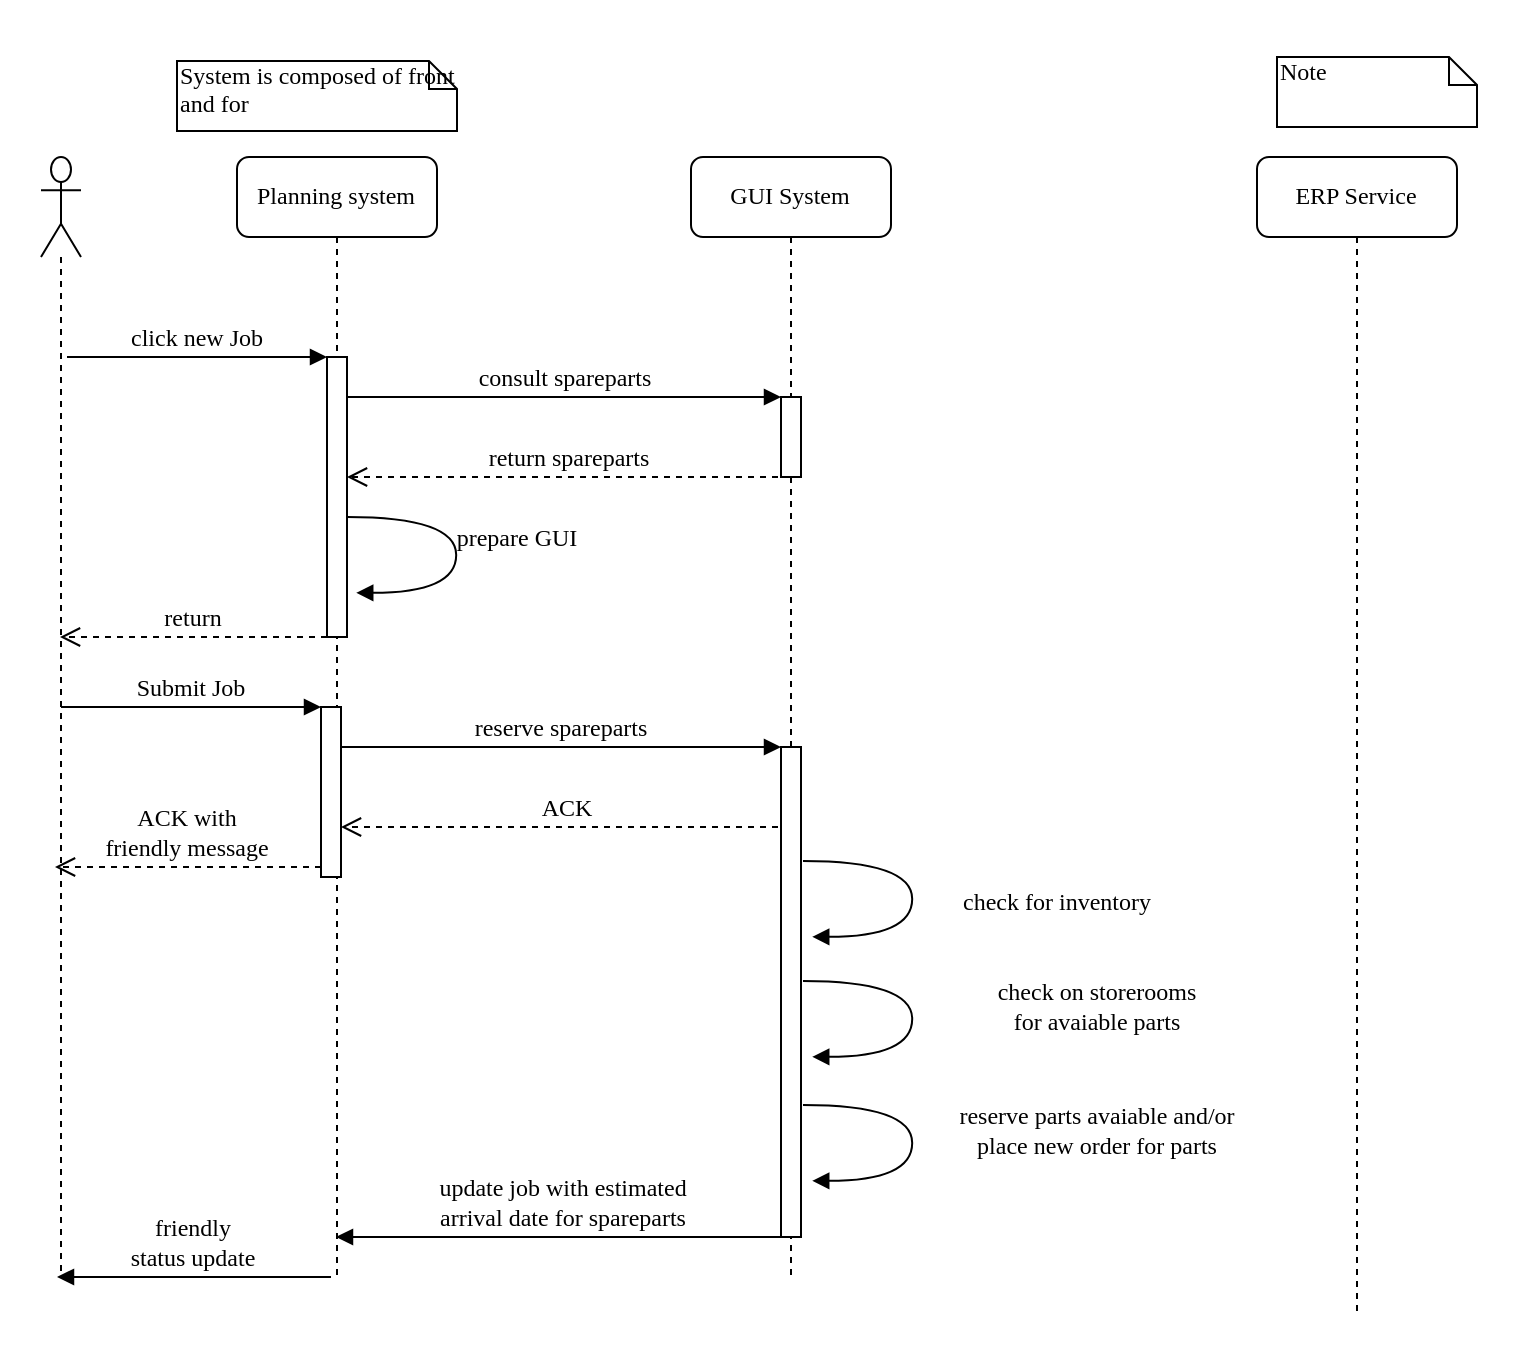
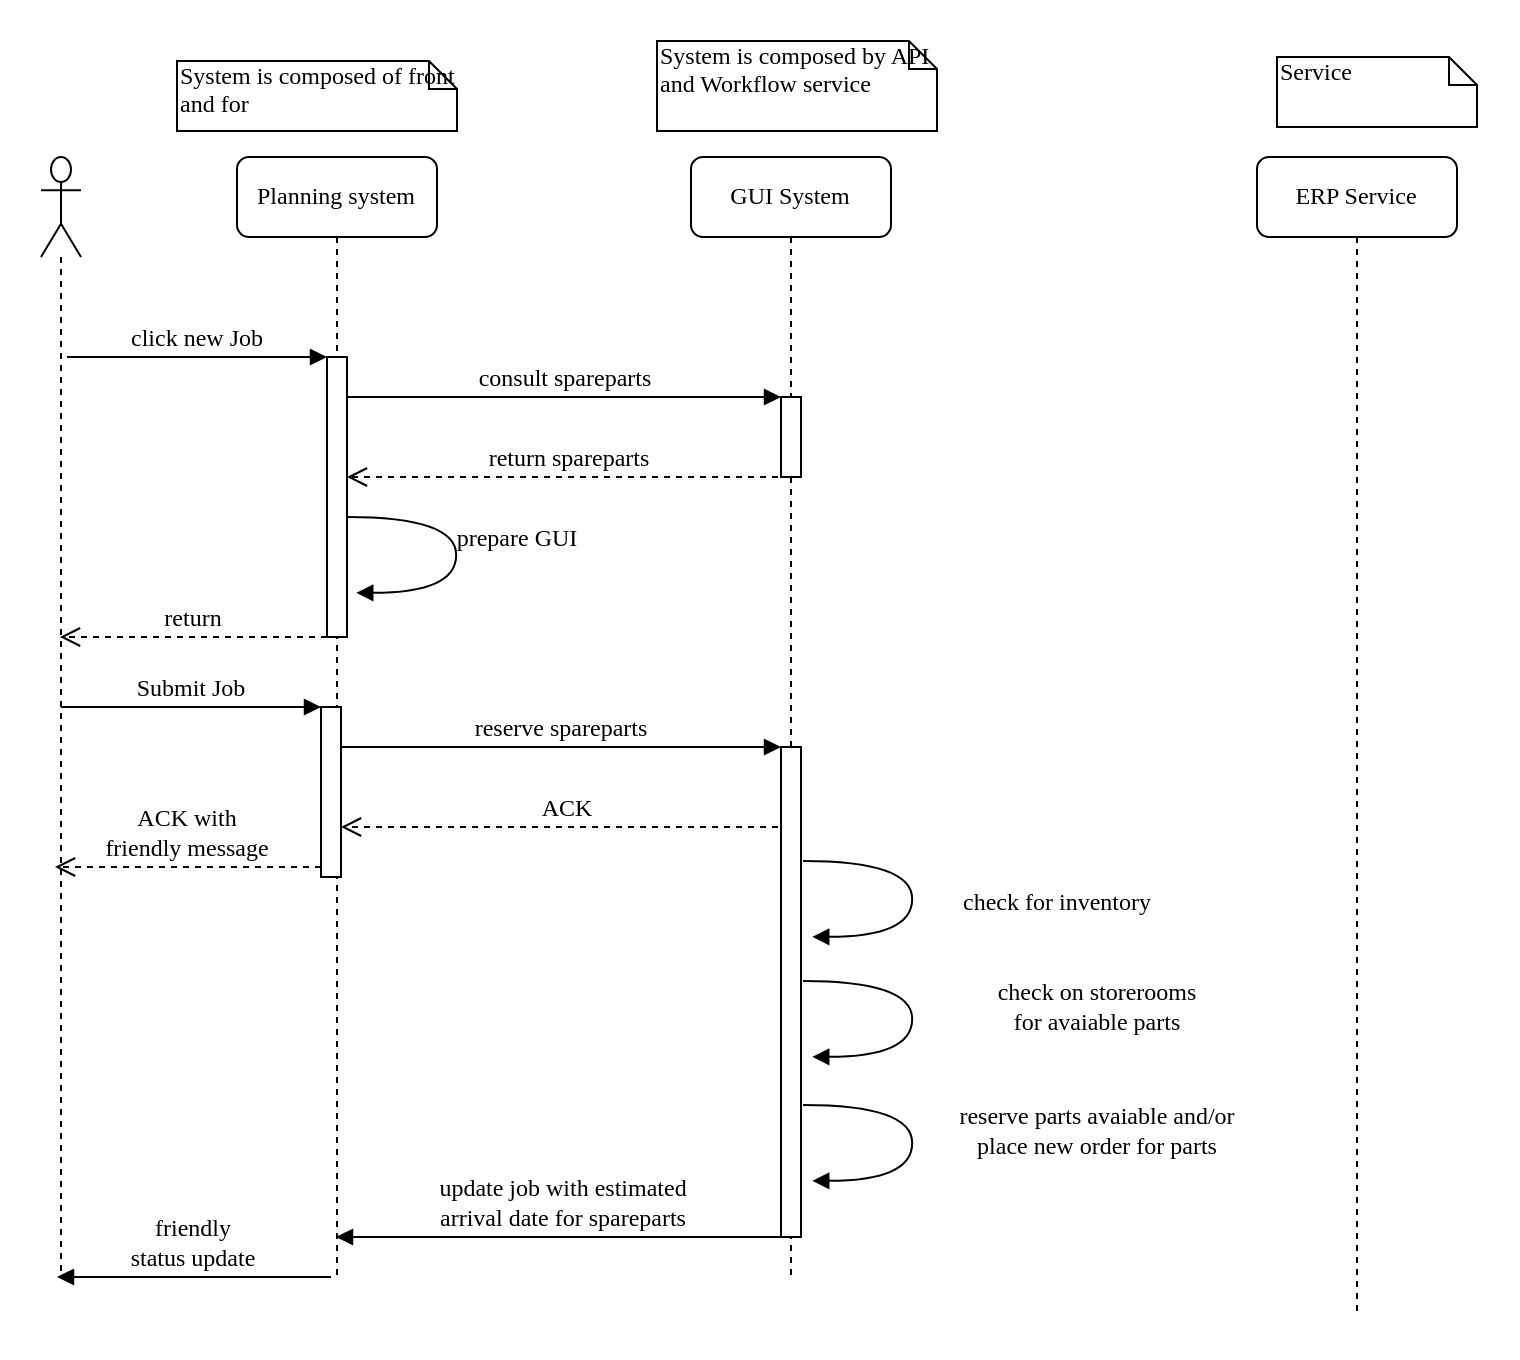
(1308, 73) -> (1325, 73)
none -> (797, 86)
